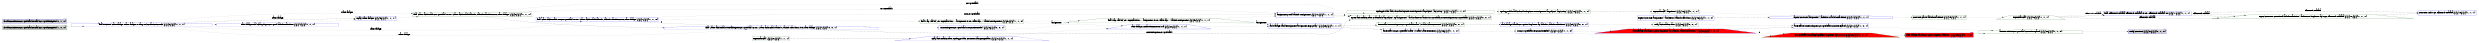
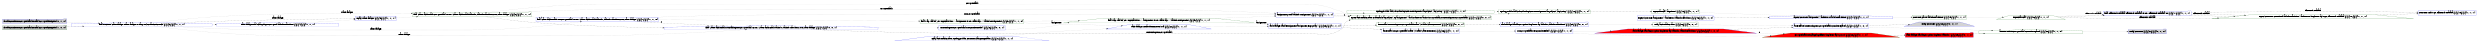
none -> (1939, 24)
(771, 39) -> none
